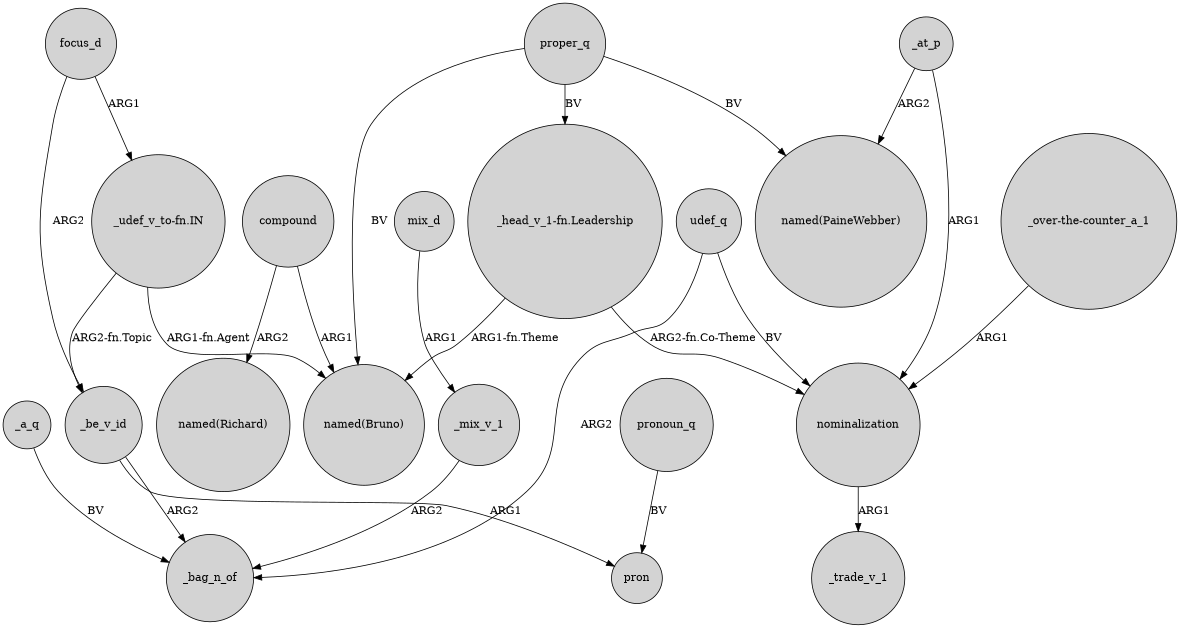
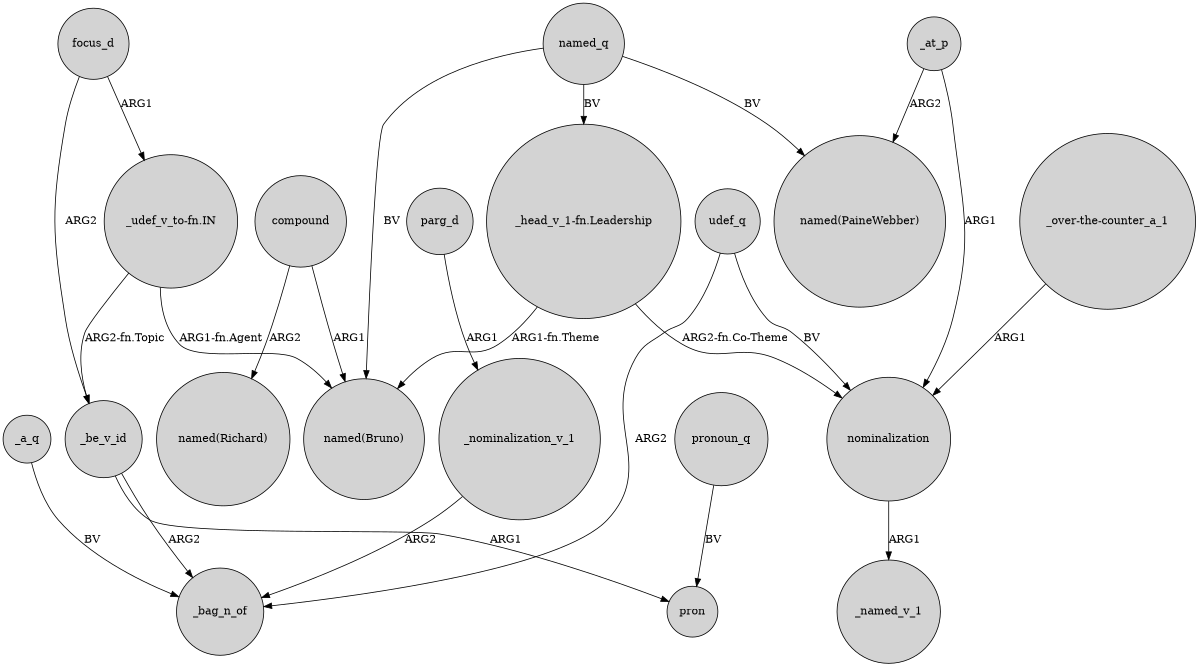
(565, 44) -> (584, 44)
(424, 221) -> (440, 221)
(479, 425) -> (520, 439)
(858, 578) -> (889, 612)
